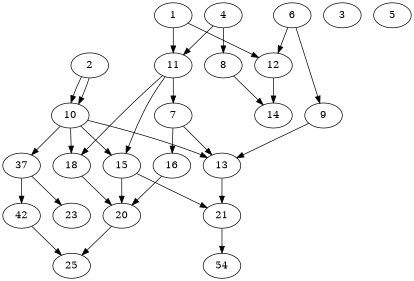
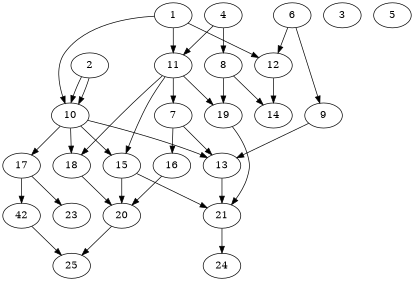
none -> (85, 35)
none -> (223, 116)
(22, 166) -> (22, 166)
(222, 266) -> (222, 266)
